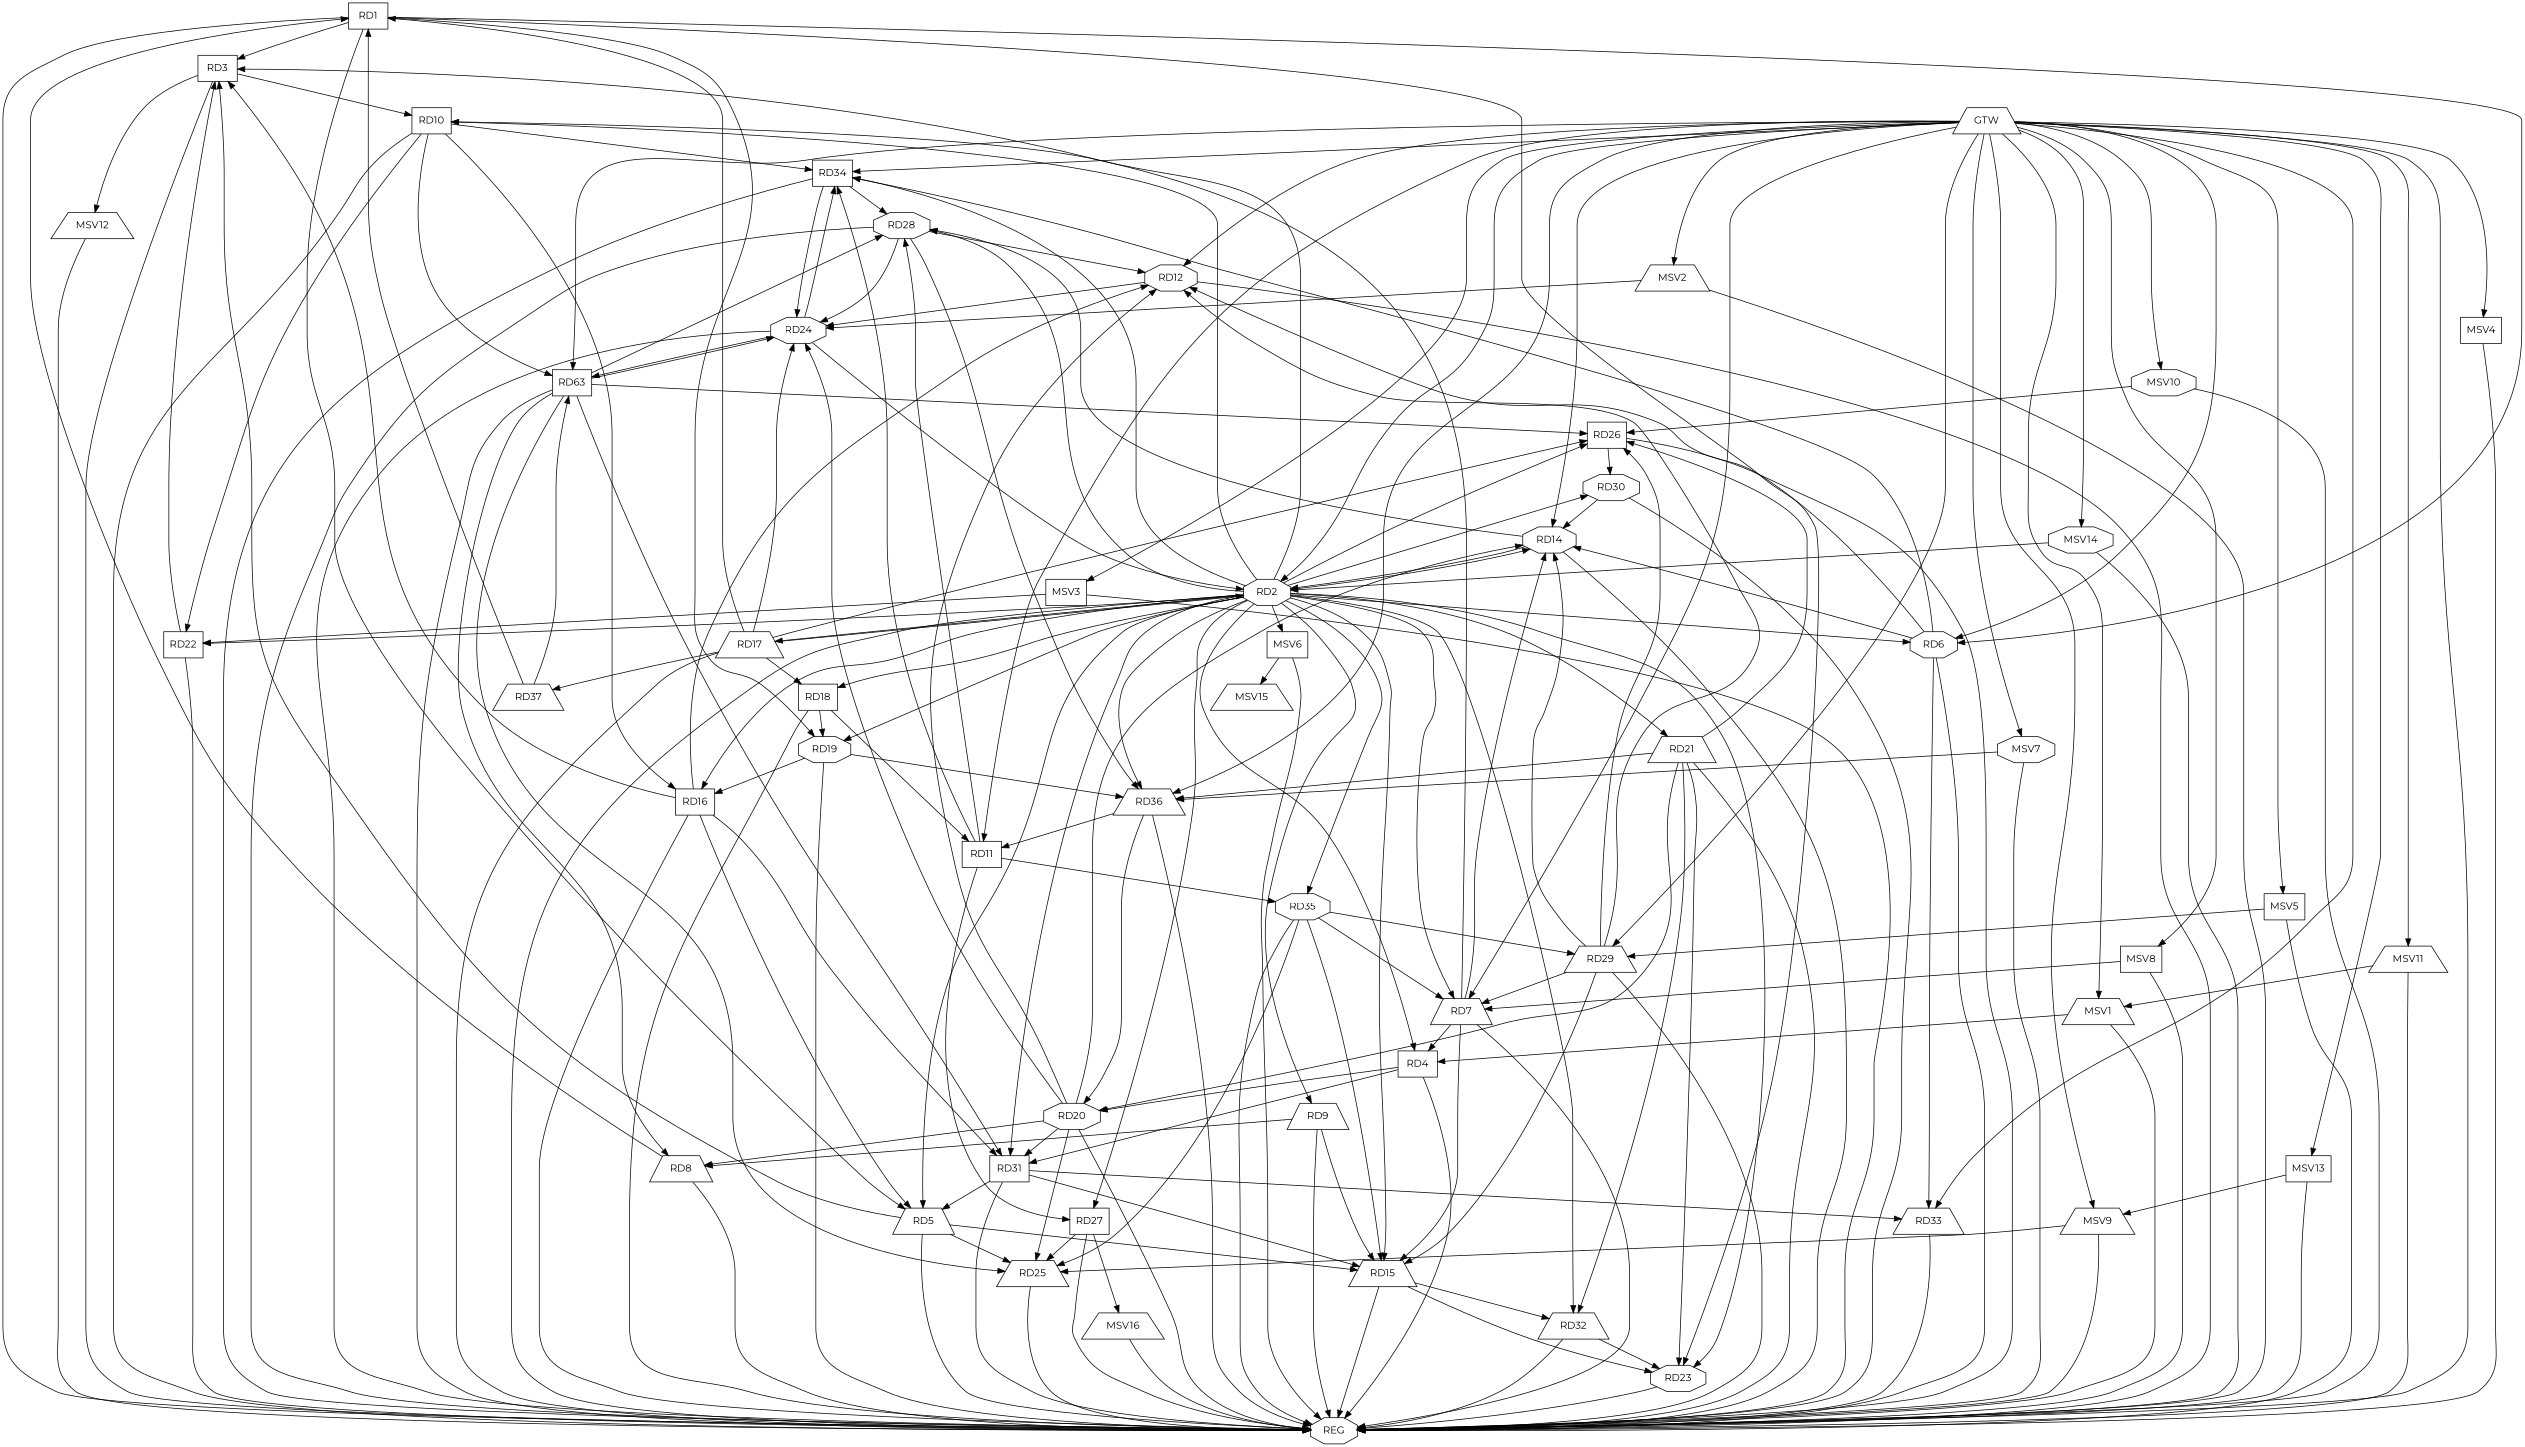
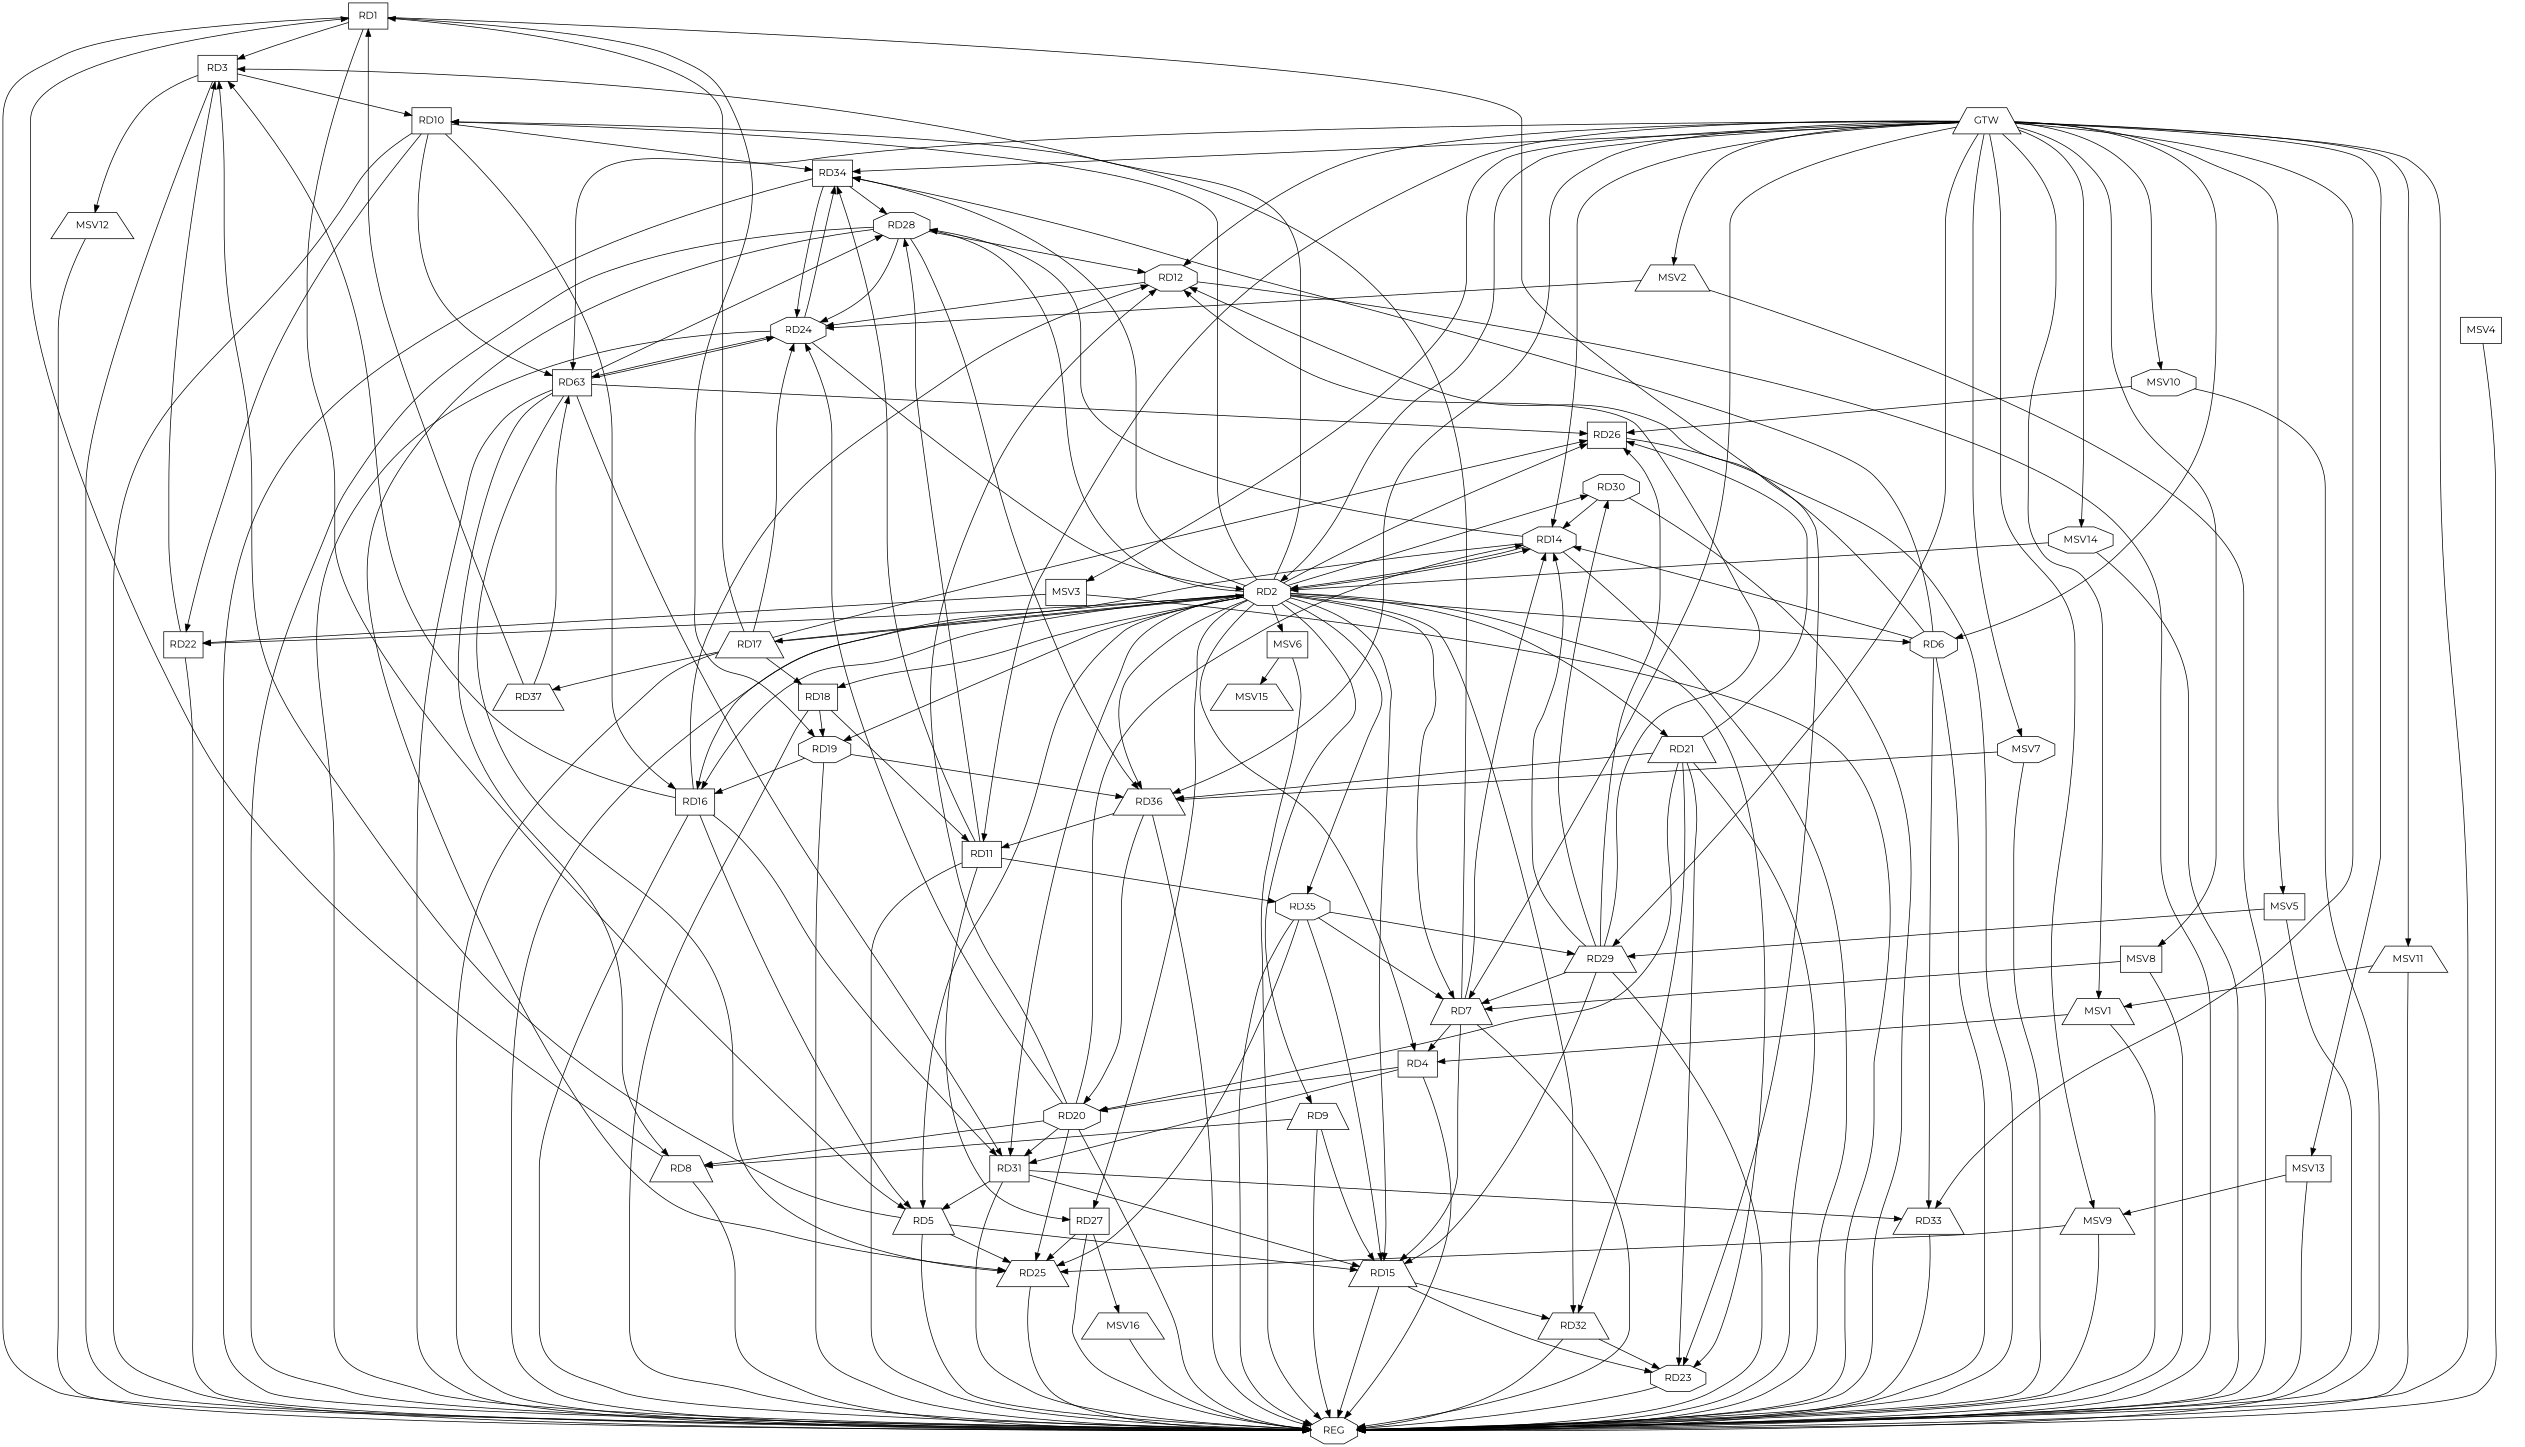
(1909, 64) -> none
(2313, 135) -> none
(1609, 458) -> (1563, 727)
none -> (1166, 592)
none -> (412, 761)
none -> (871, 1307)
